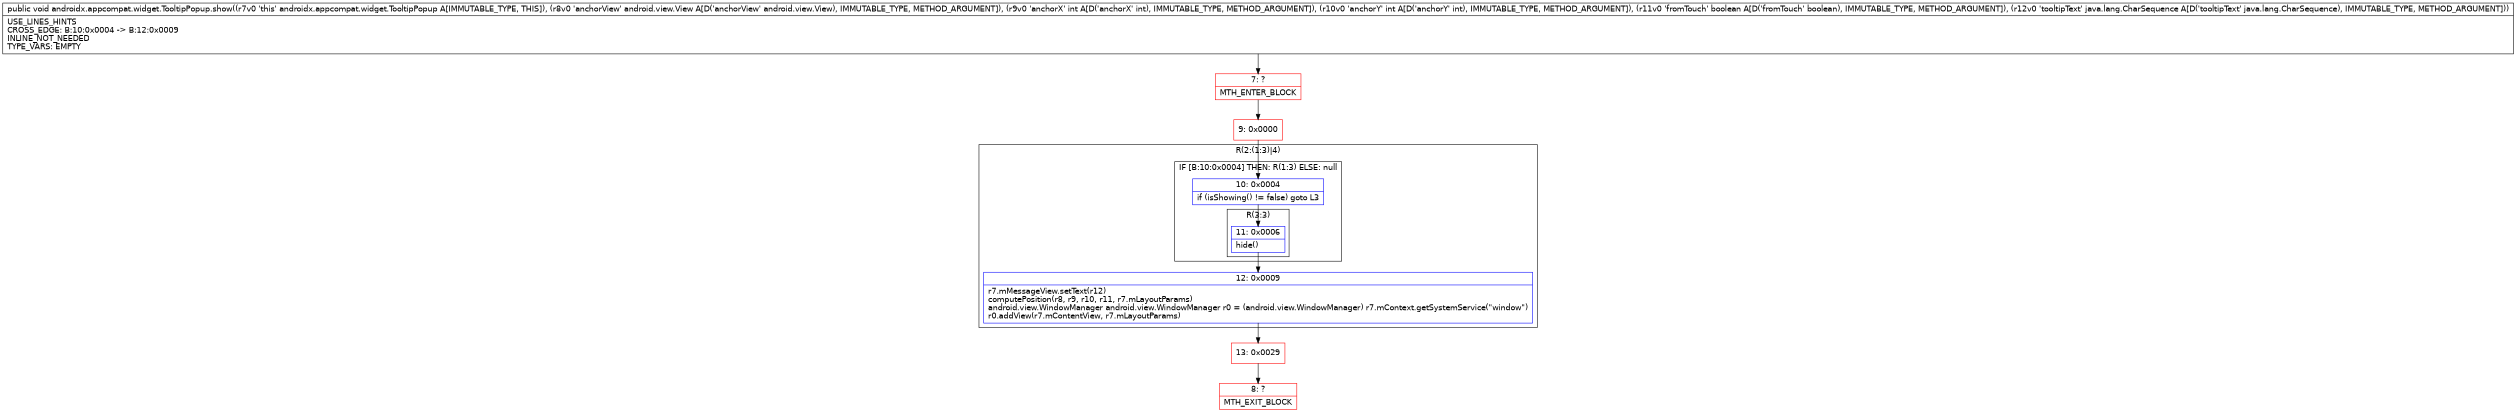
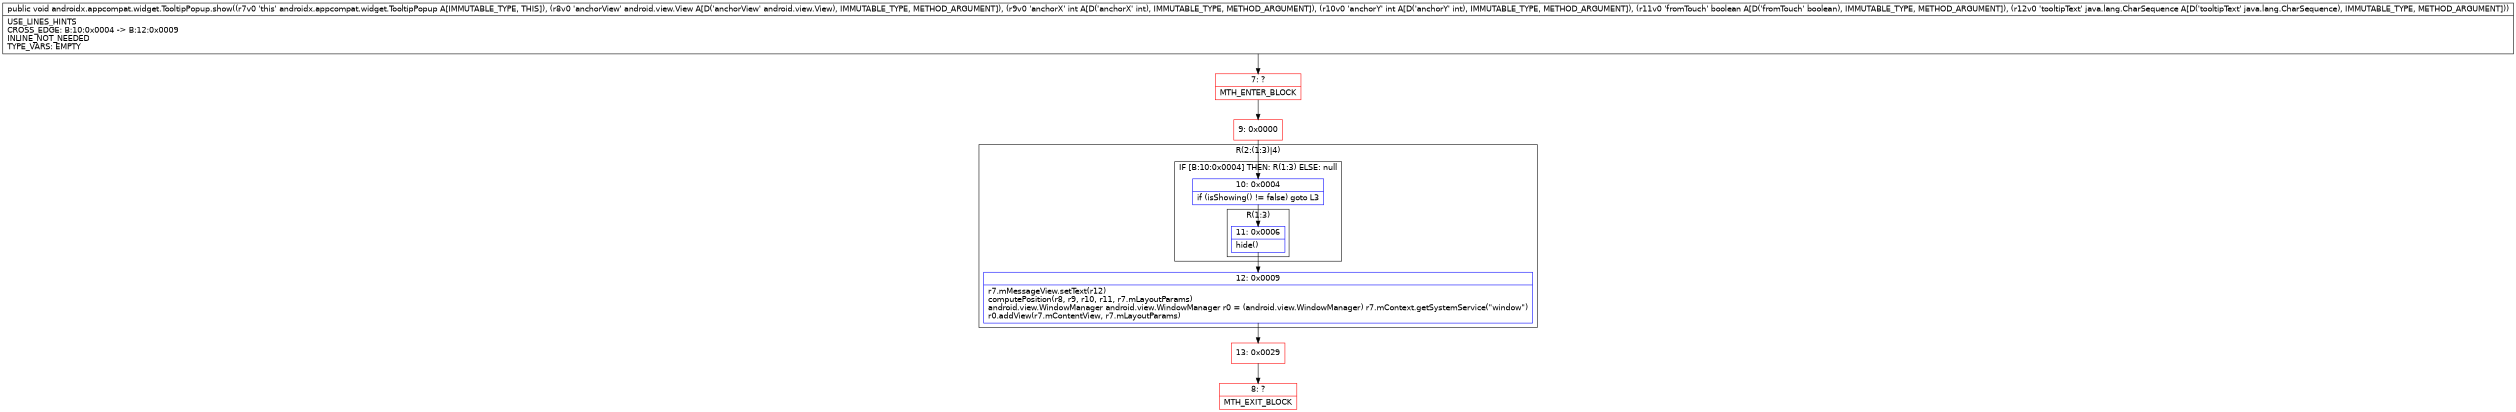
(1258, 216) -> (1258, 216)
